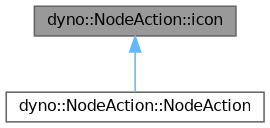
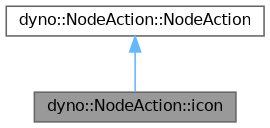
(135, 72) -> (135, 72)
